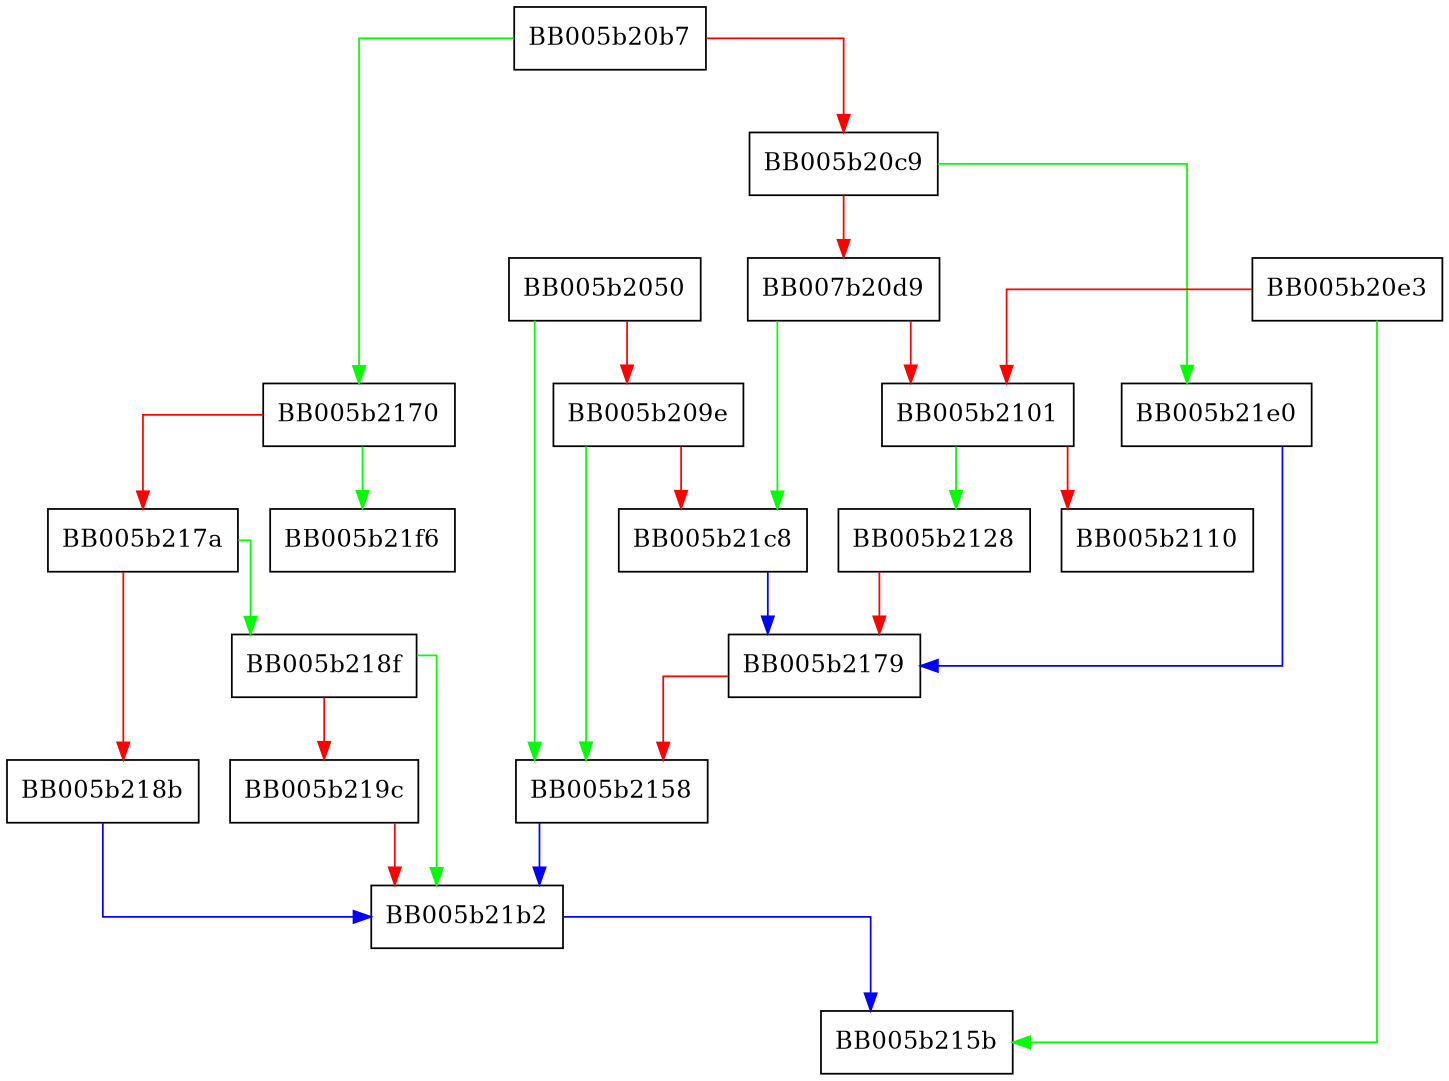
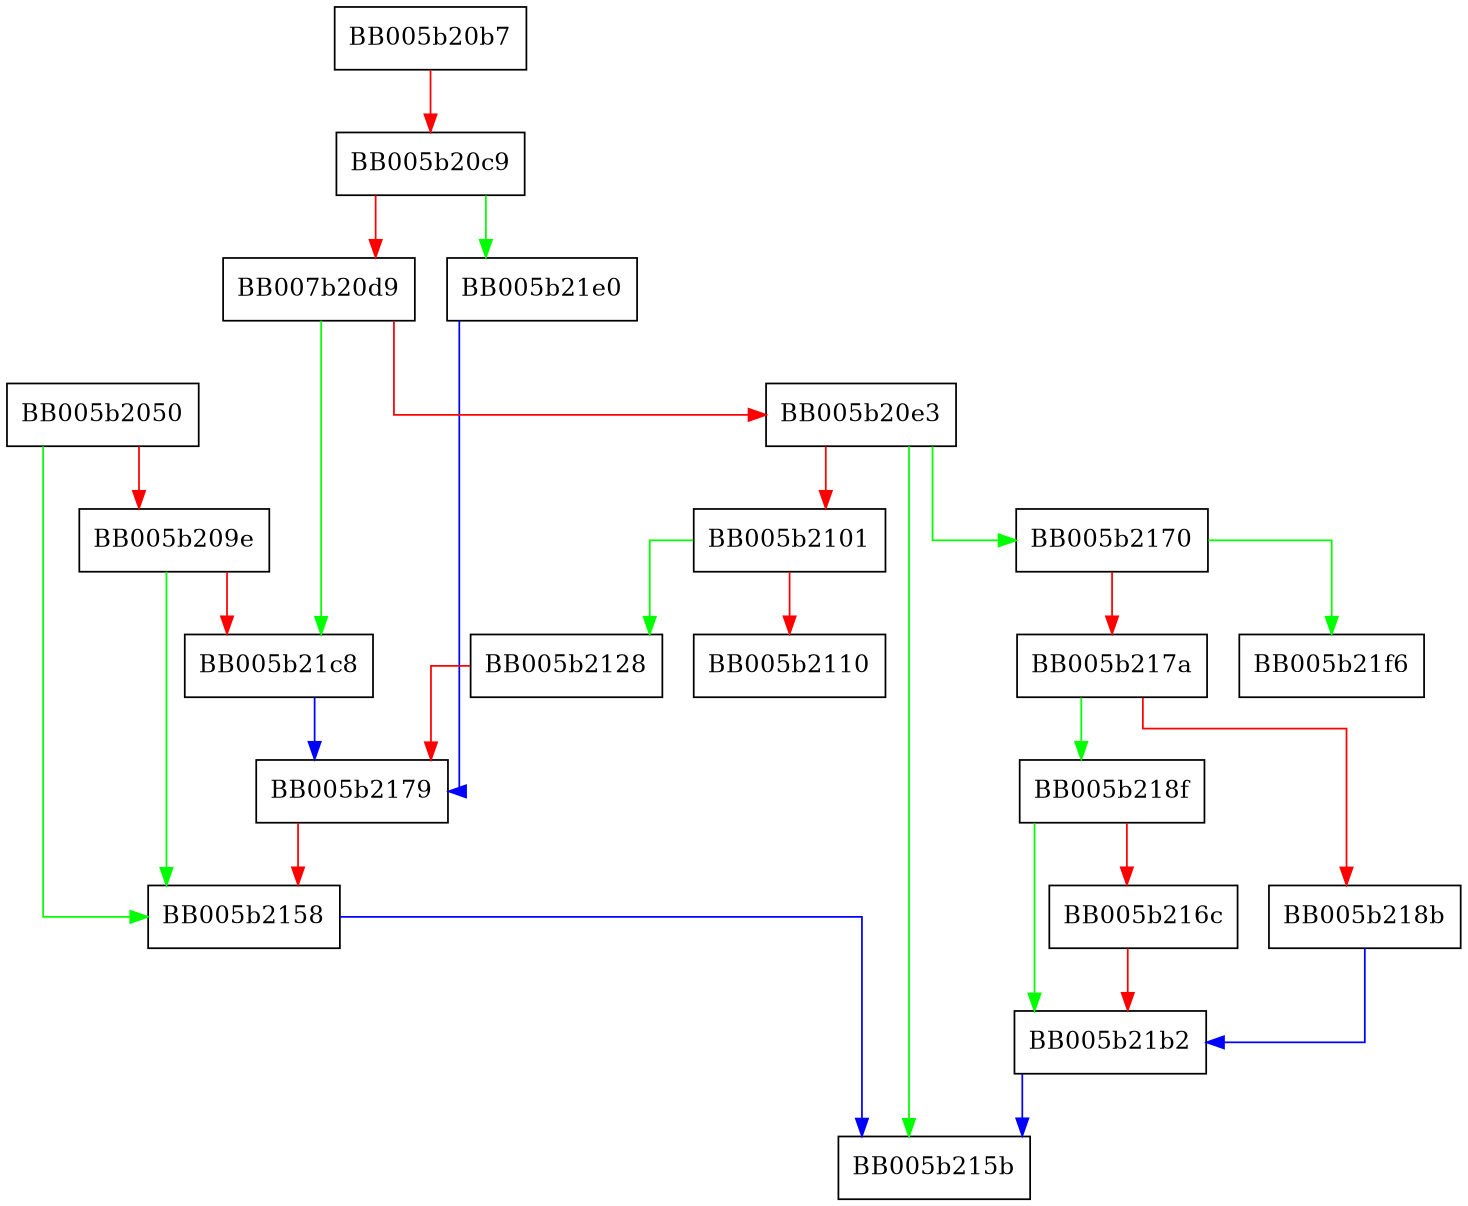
(359, 125) -> (933, 526)
(911, 343) -> (524, 415)
(324, 791) -> (1143, 917)
(539, 845) -> (702, 917)
